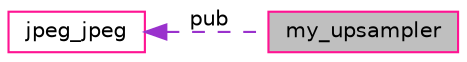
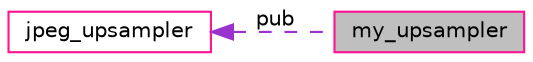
(77, 32) -> (110, 32)
